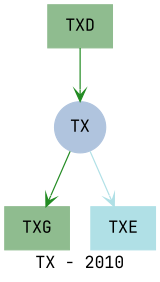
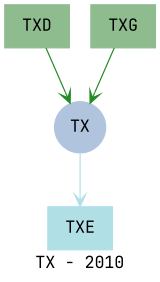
(61, 173) -> (105, 70)
